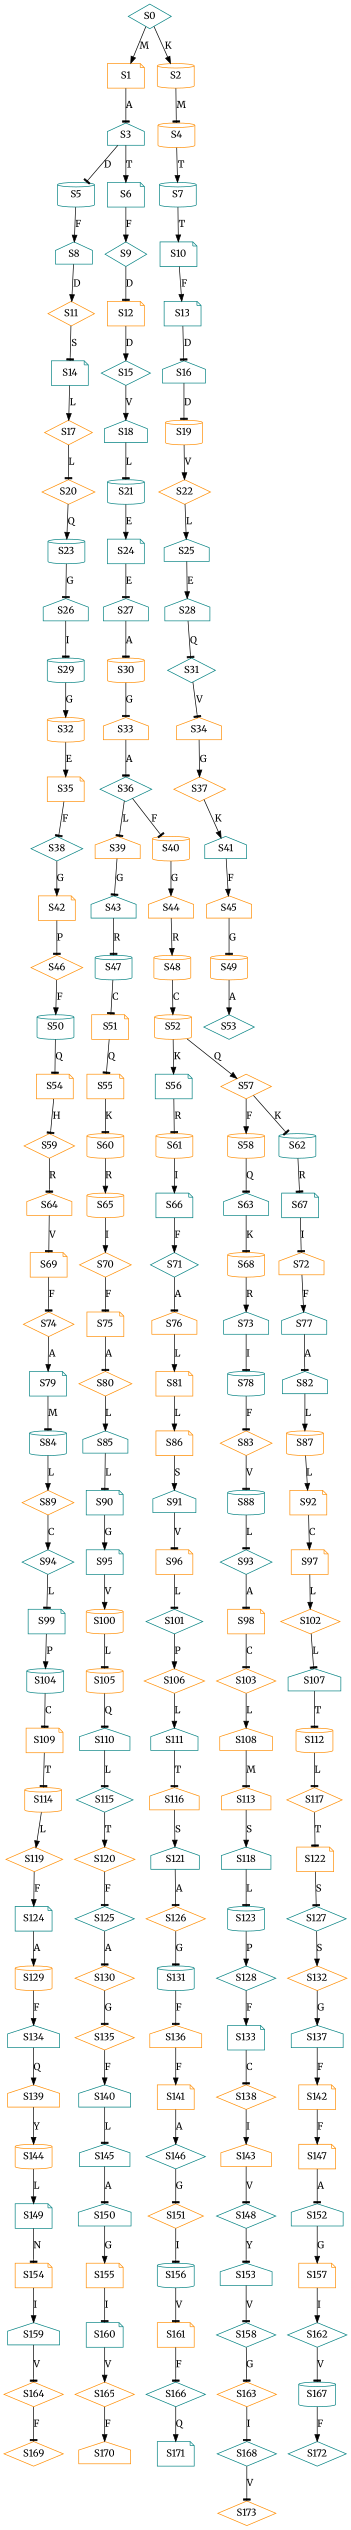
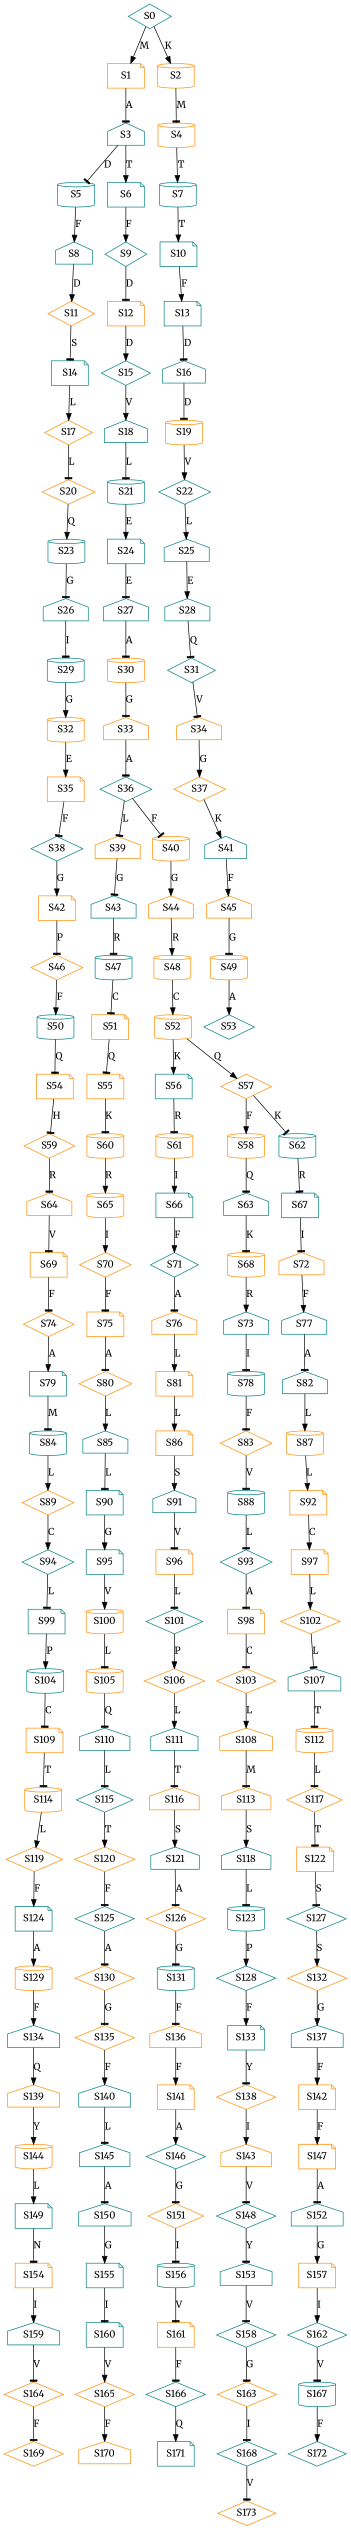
(185, 492) -> (185, 492)
(250, 2067) -> (250, 2067)
(105, 2276) -> (105, 2276)
